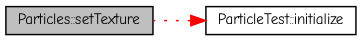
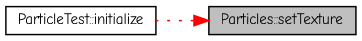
(172, 21) -> (175, 21)
